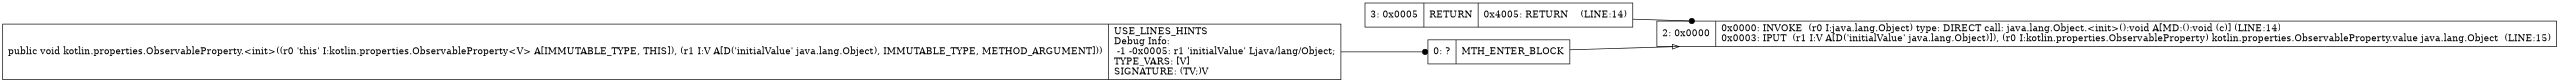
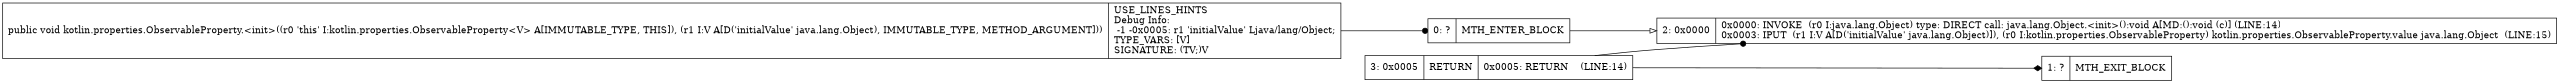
(1555, 15) -> (1555, 67)
none -> (2107, 68)
